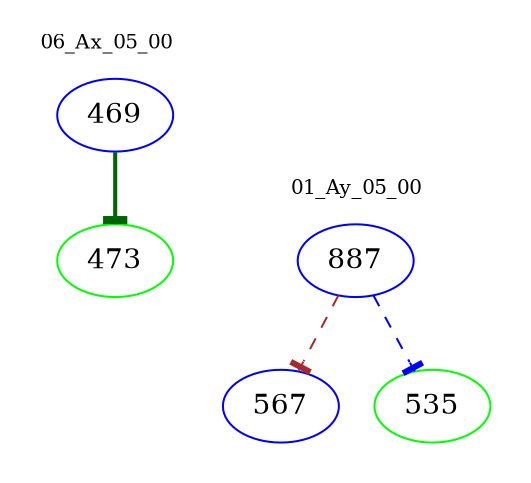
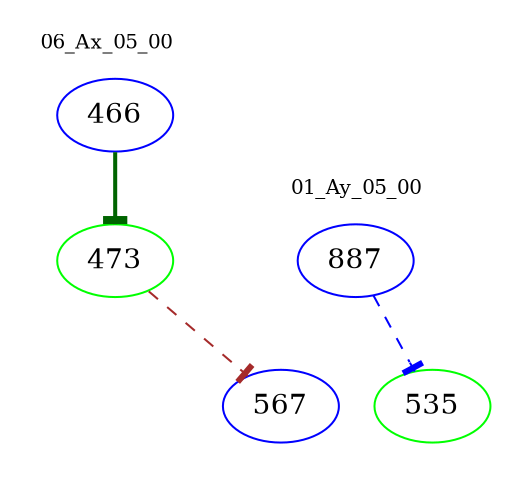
(115, 115) -> (115, 115)
(321, 328) -> (192, 328)
